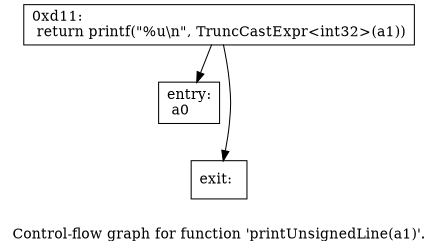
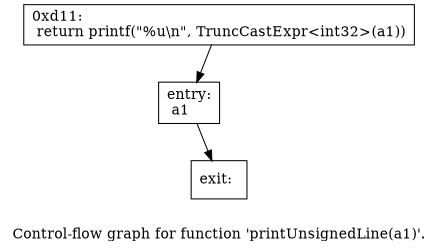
(231, 97) -> (202, 137)
(178, 110) -> (178, 110)
